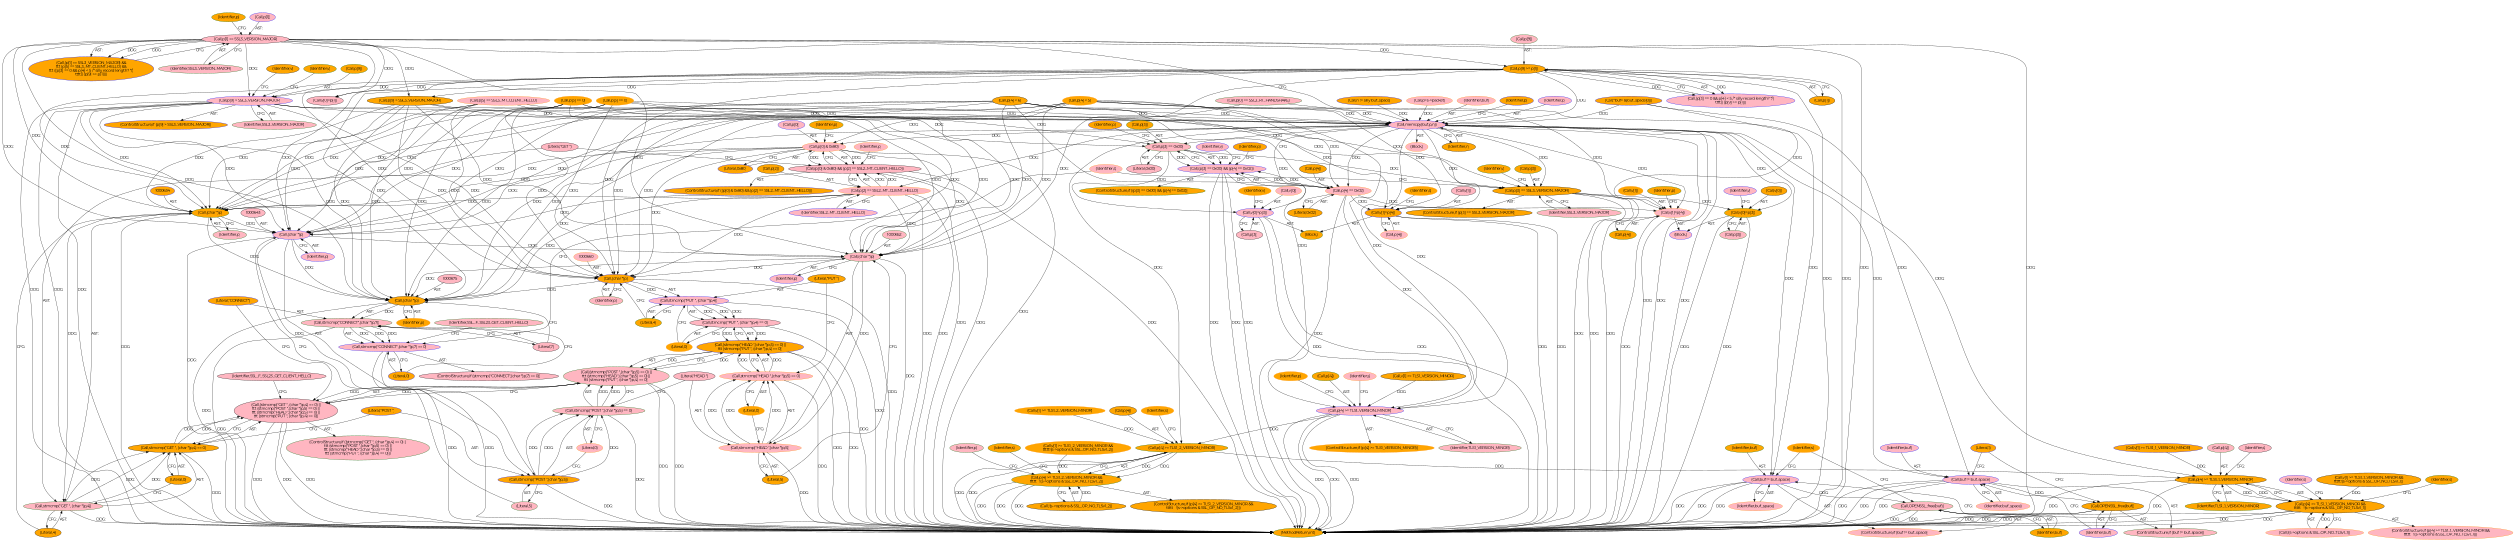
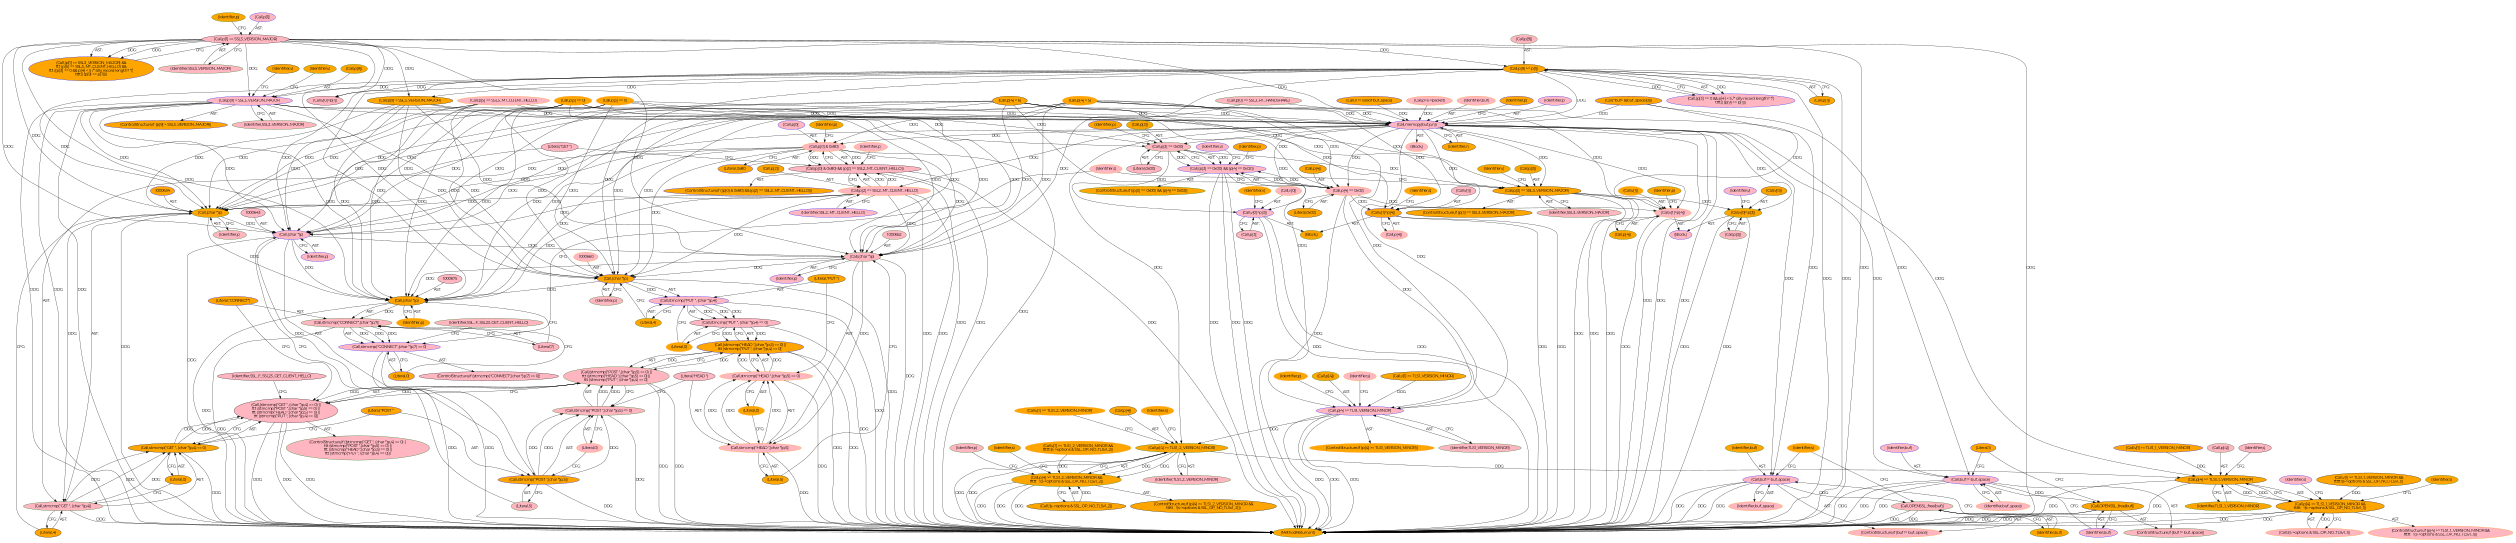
(1283, 87) -> (1283, 87)
(1369, 101) -> (1369, 101)
(1284, 147) -> (1284, 147)
(1129, 429) -> (1129, 429)
none -> (1187, 480)
